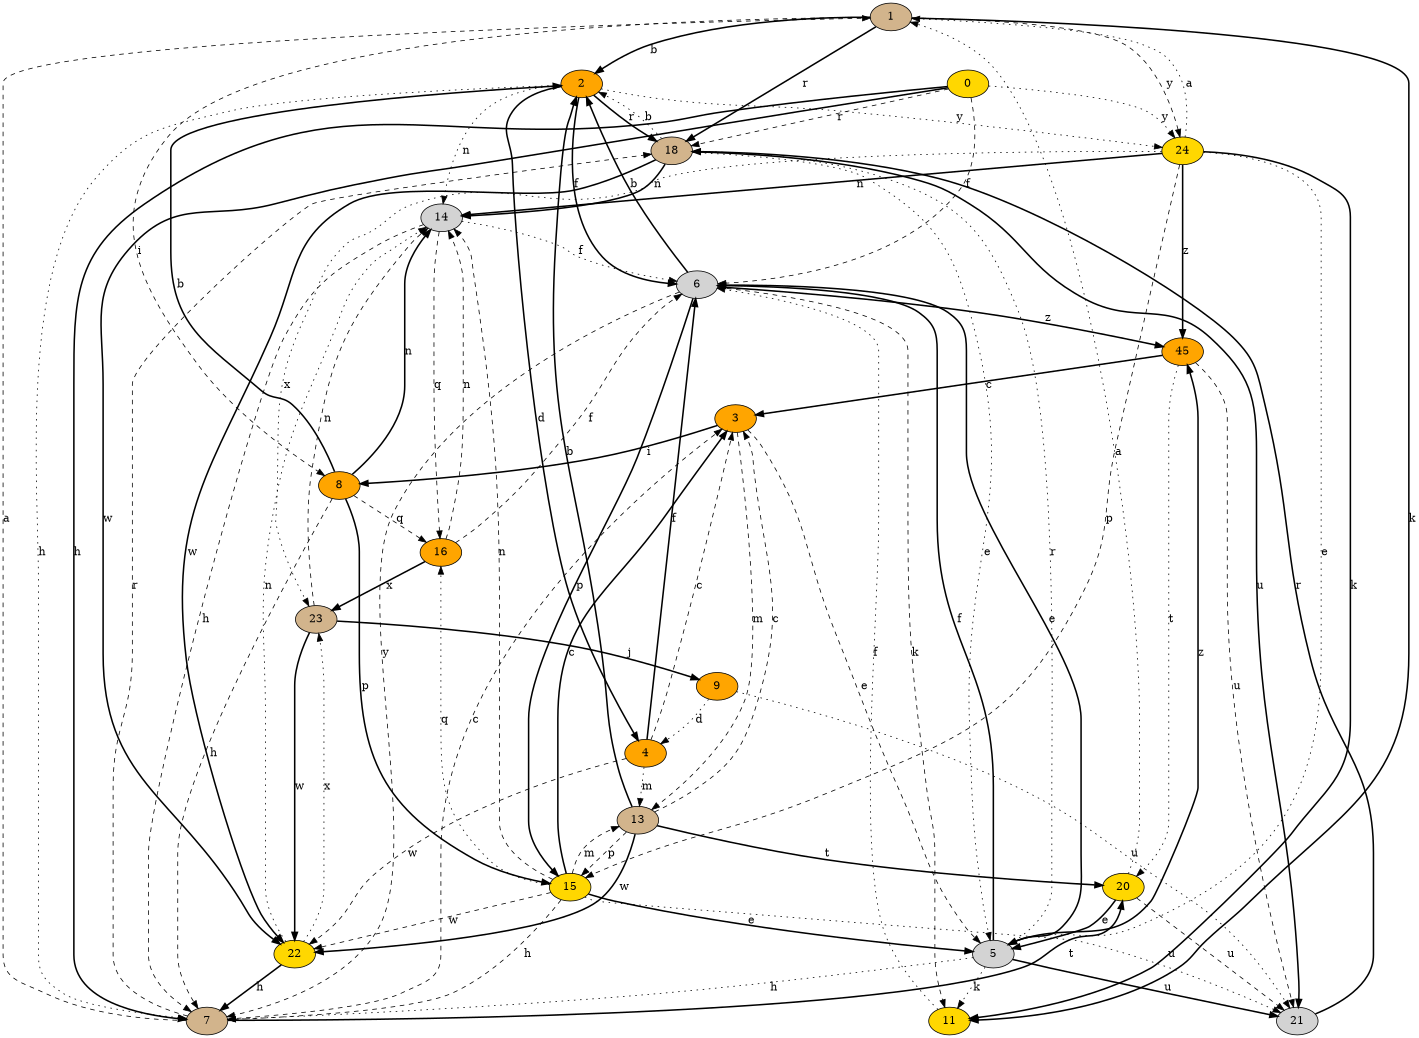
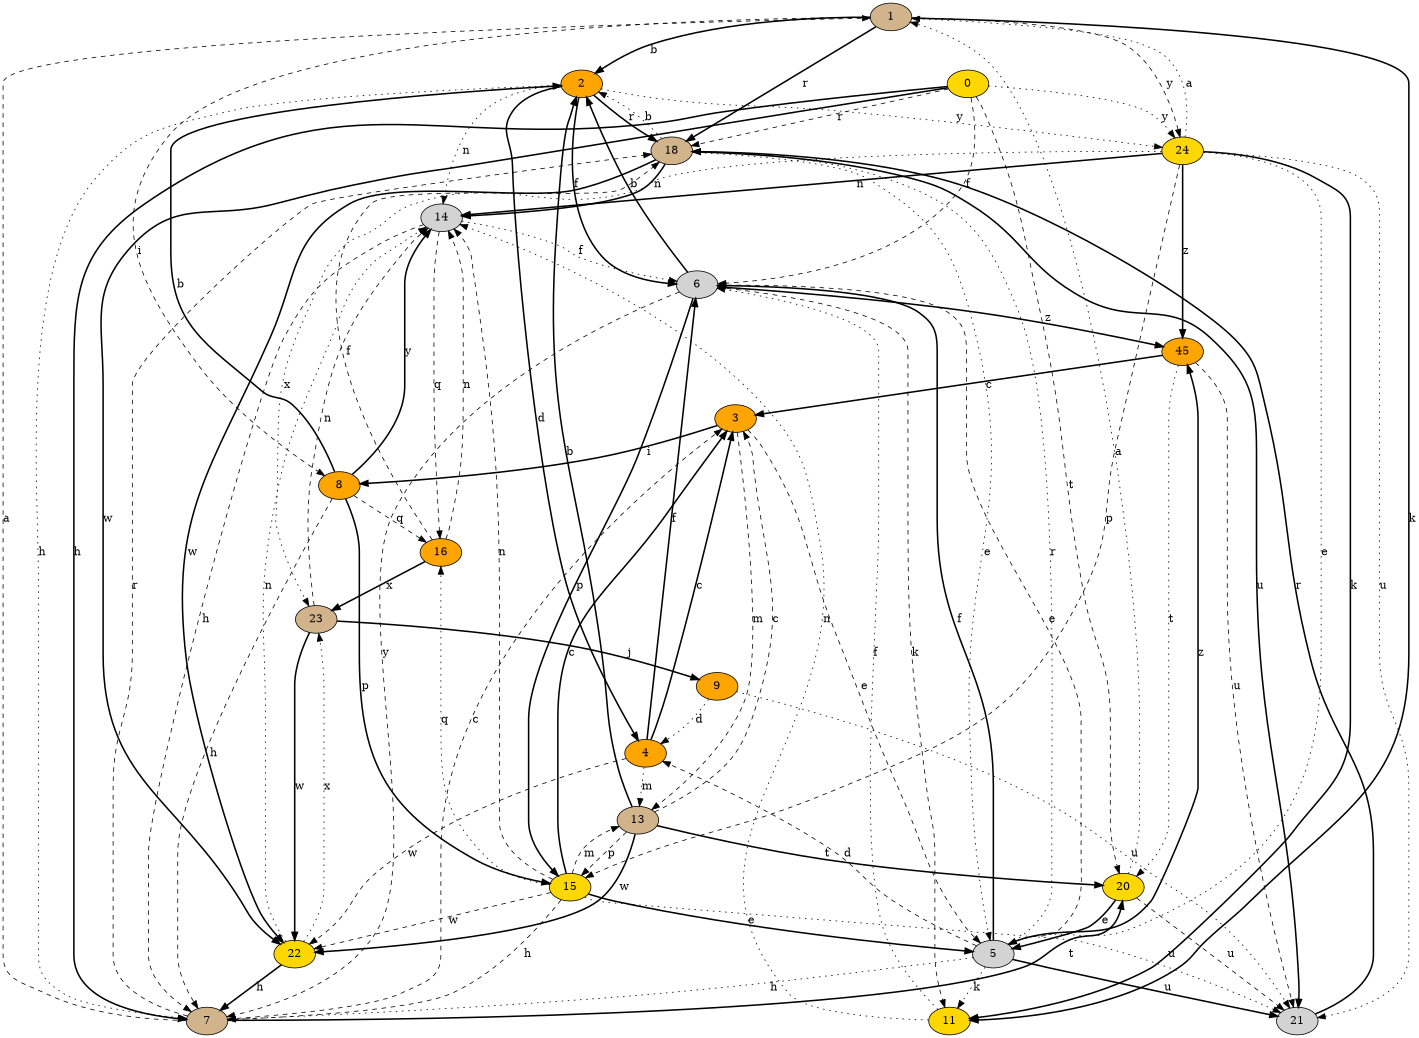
(409, 352) -> (409, 352)
(573, 427) -> (360, 222)
none -> (1066, 478)
(995, 534) -> (995, 534)
none -> (1380, 541)
(694, 591) -> (694, 591)
none -> (819, 630)
none -> (828, 848)
